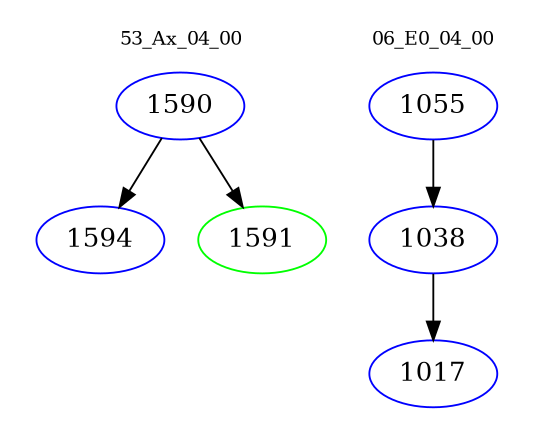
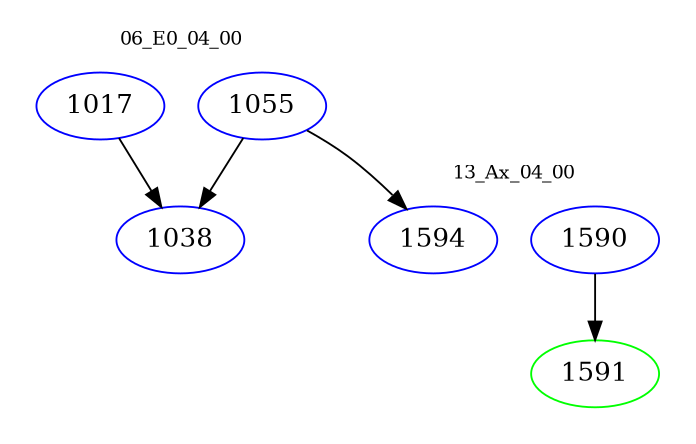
(181, 40) -> (514, 174)
(146, 165) -> (367, 171)
(433, 298) -> (135, 165)
